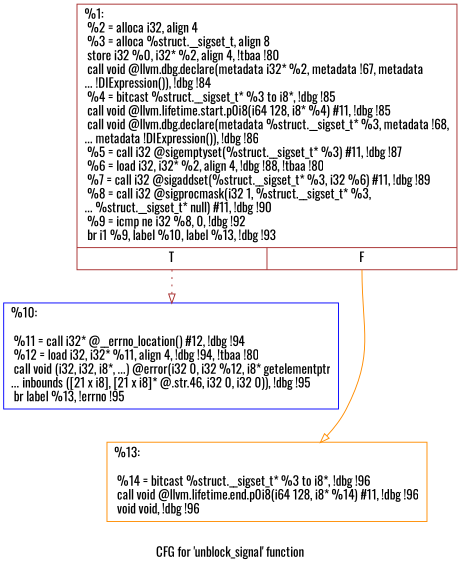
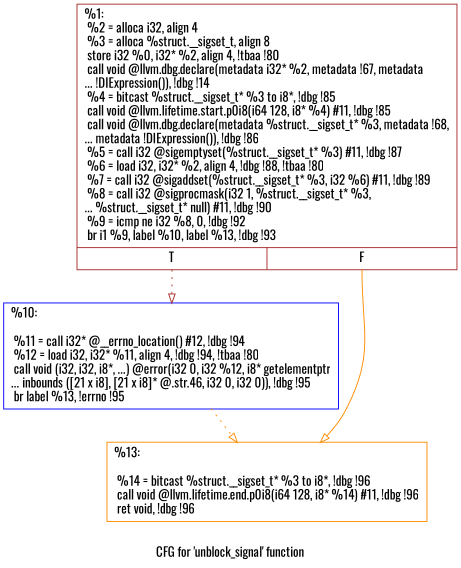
(148, 84) -> (147, 84)
none -> (221, 422)
(157, 510) -> (155, 510)
